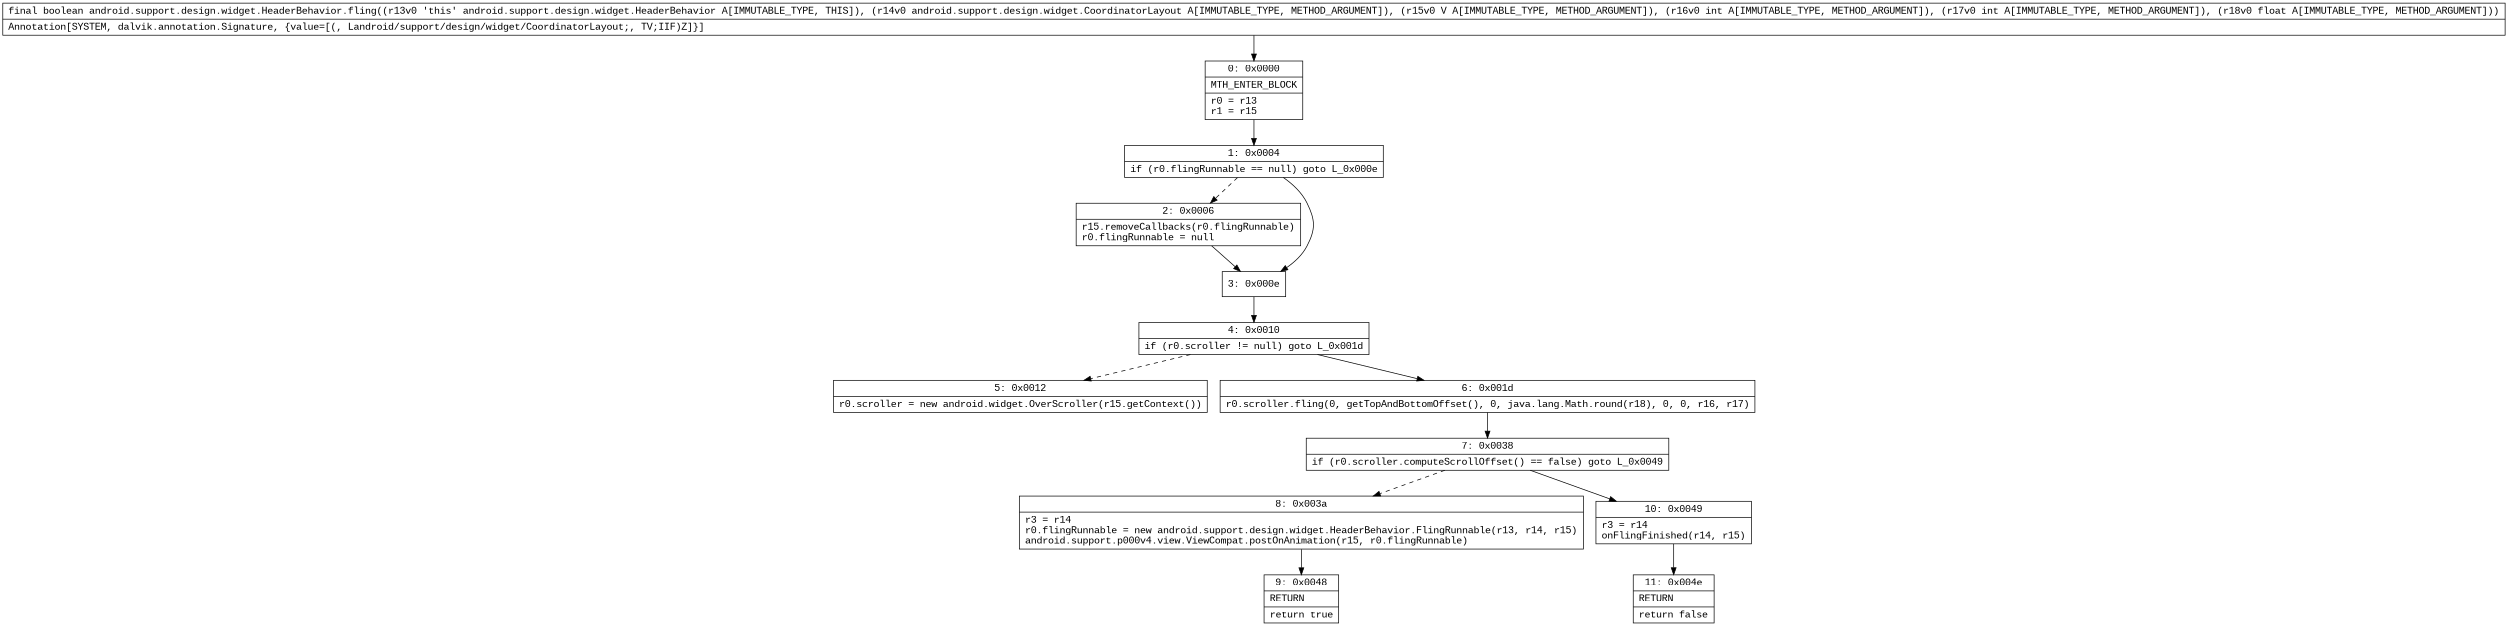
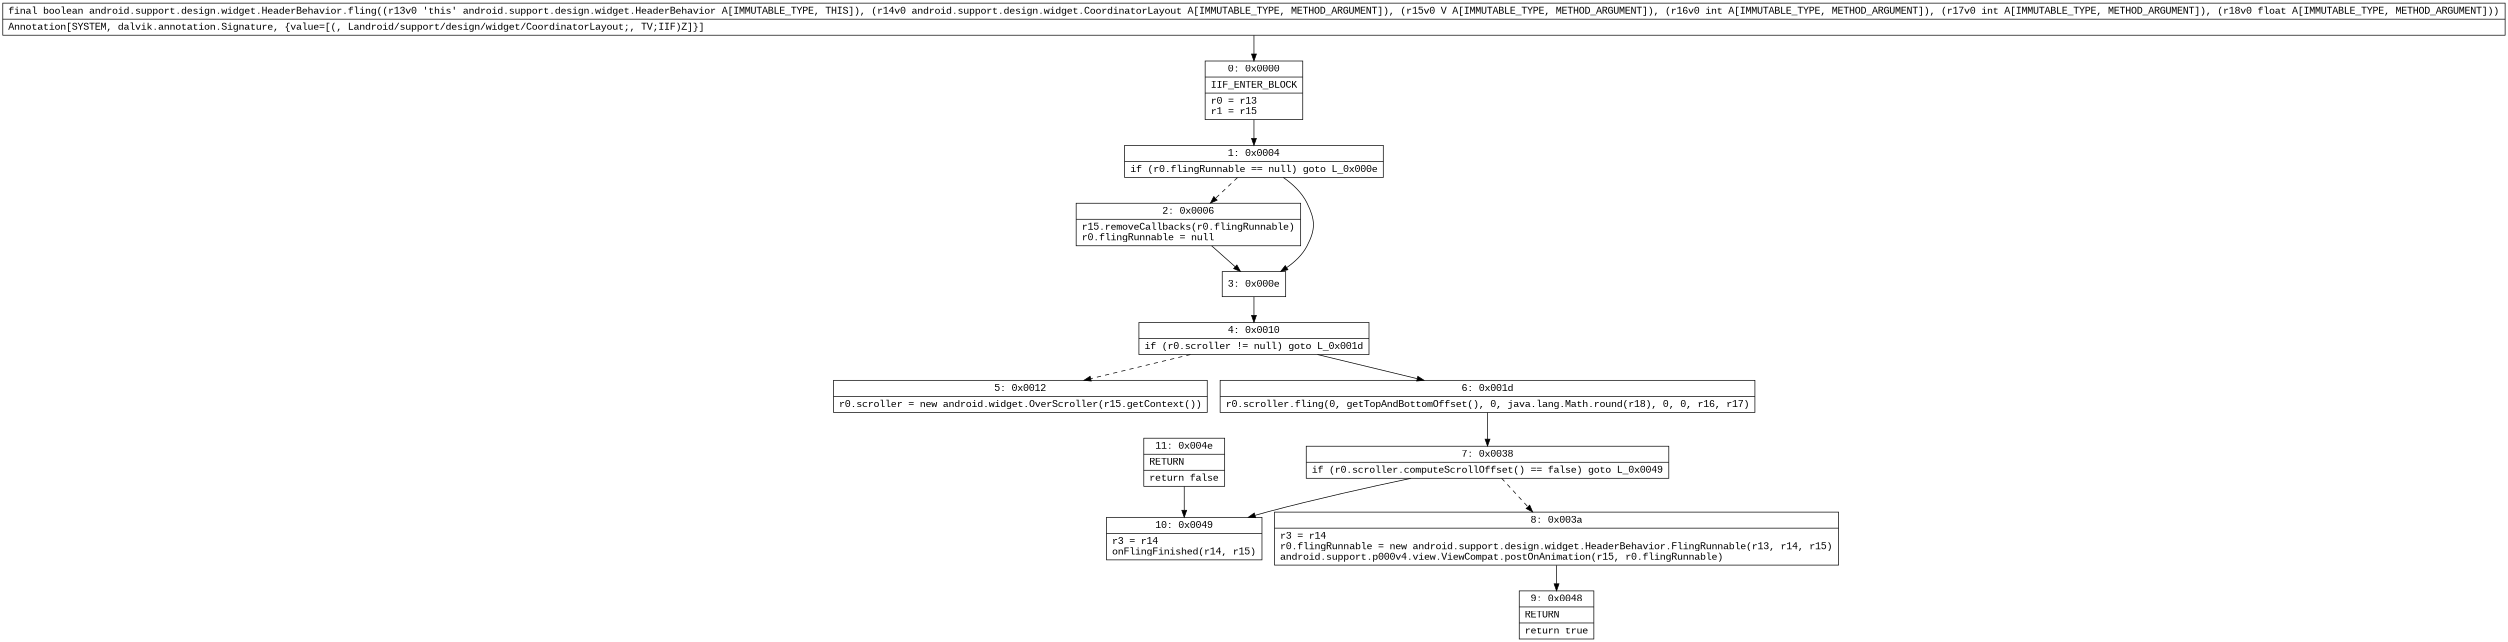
(1254, 85) -> (1254, 85)
(1674, 556) -> (1184, 498)
